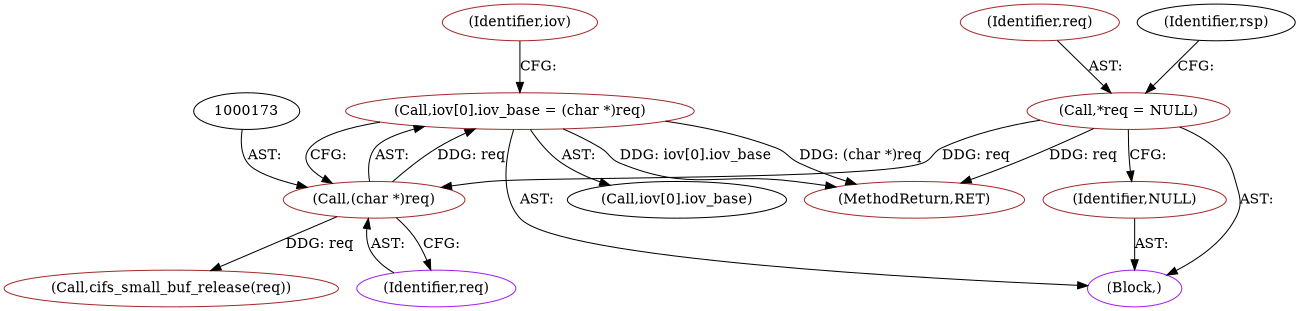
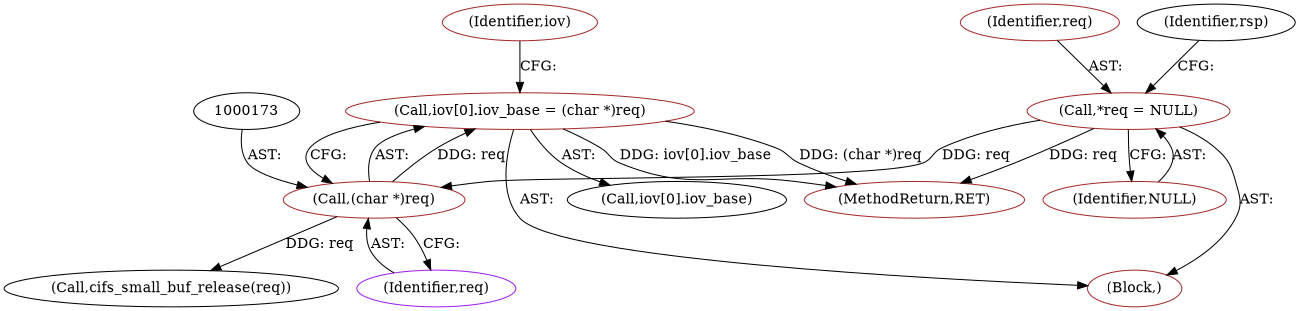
(1135, 239) -> (1173, 160)
(171, 289) -> (171, 289)
(1135, 289) -> (1135, 289)
